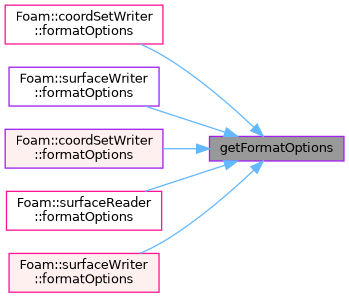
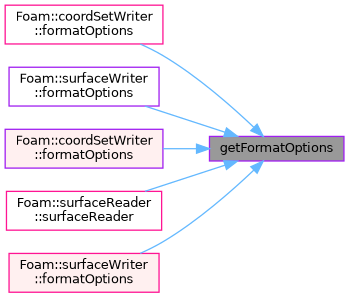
(84, 211) -> (84, 211)
